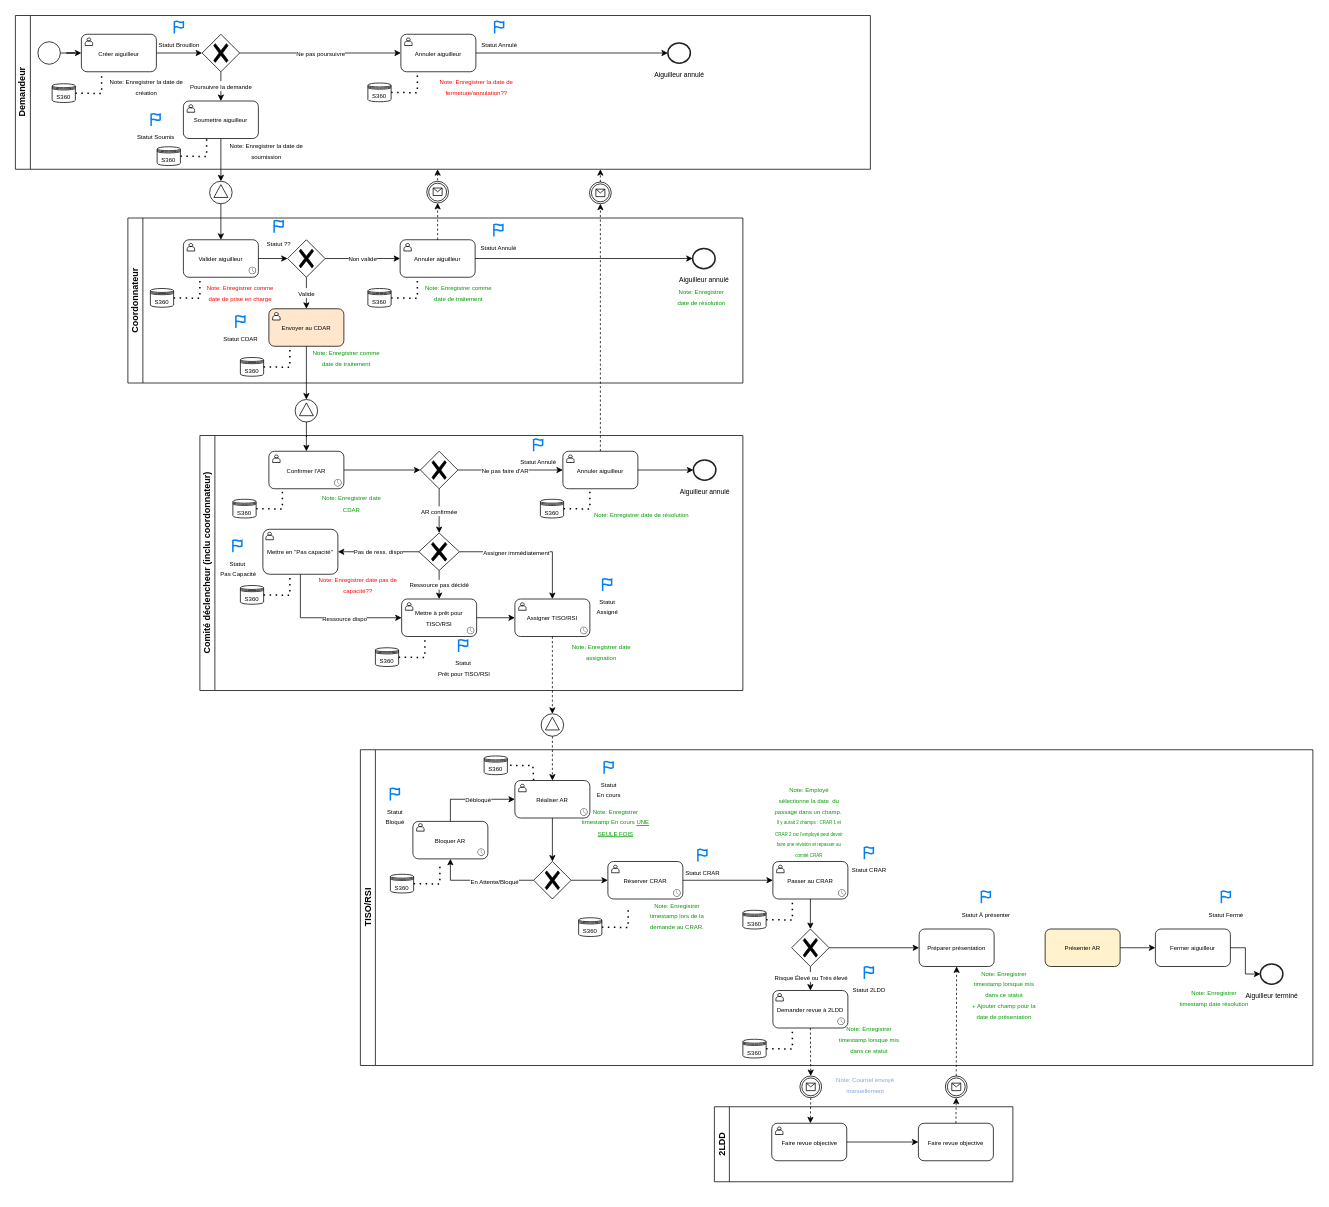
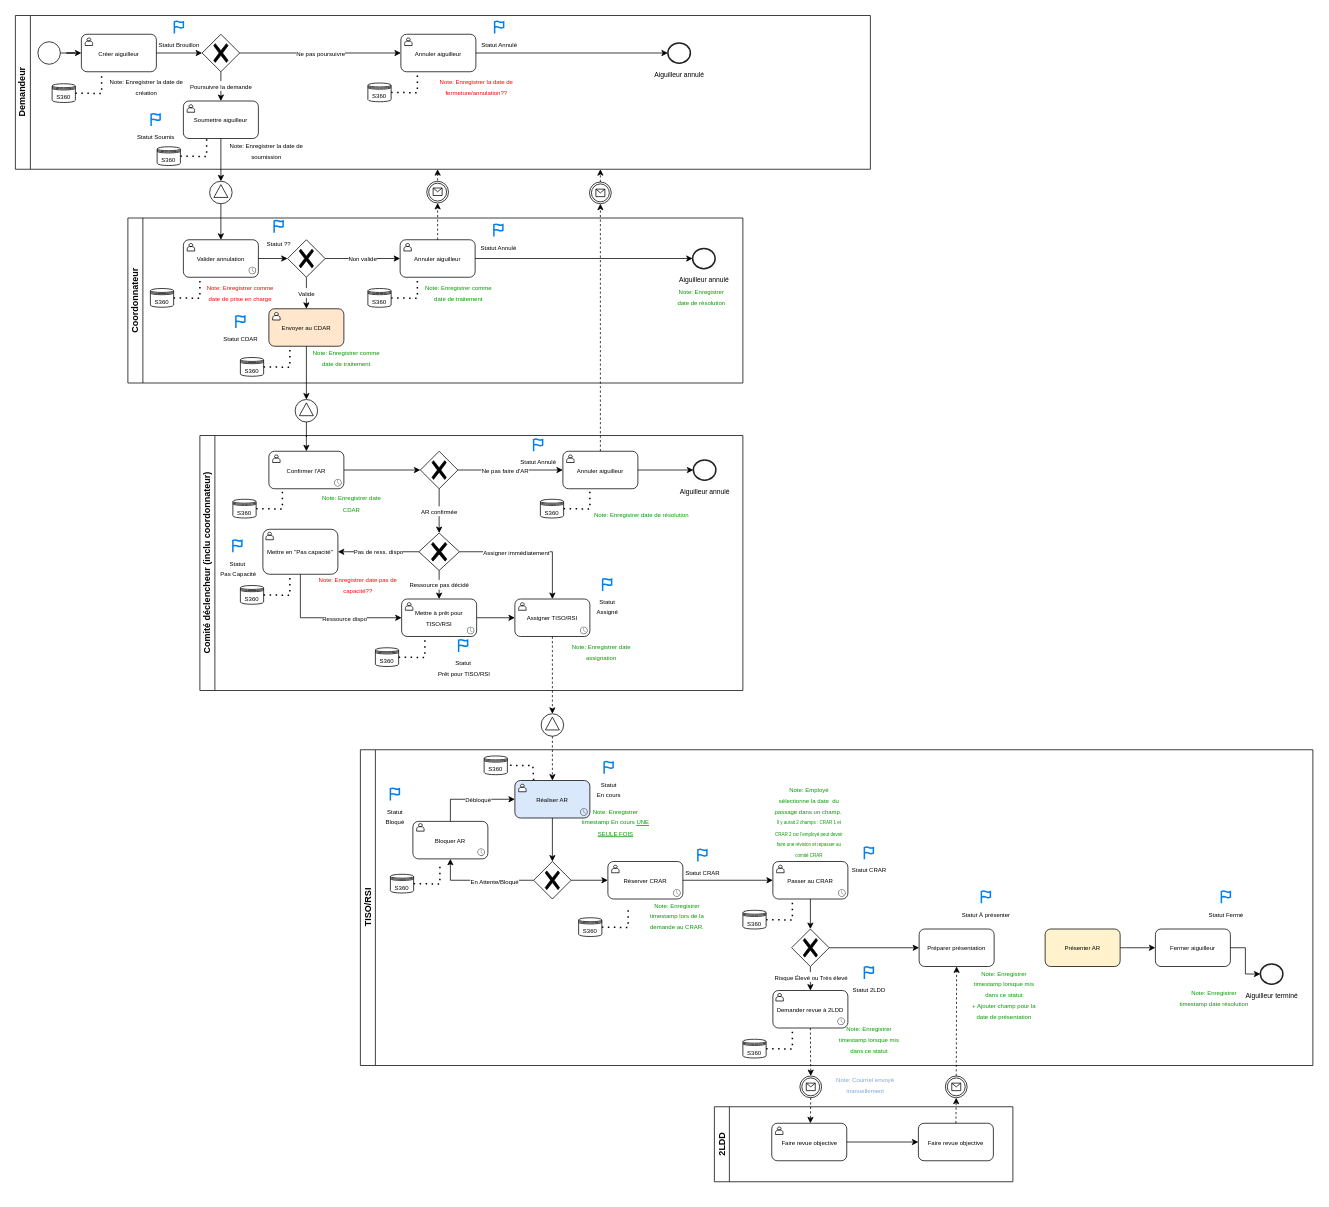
(221, 258) -> (221, 258)
(552, 799) -> (552, 799)
